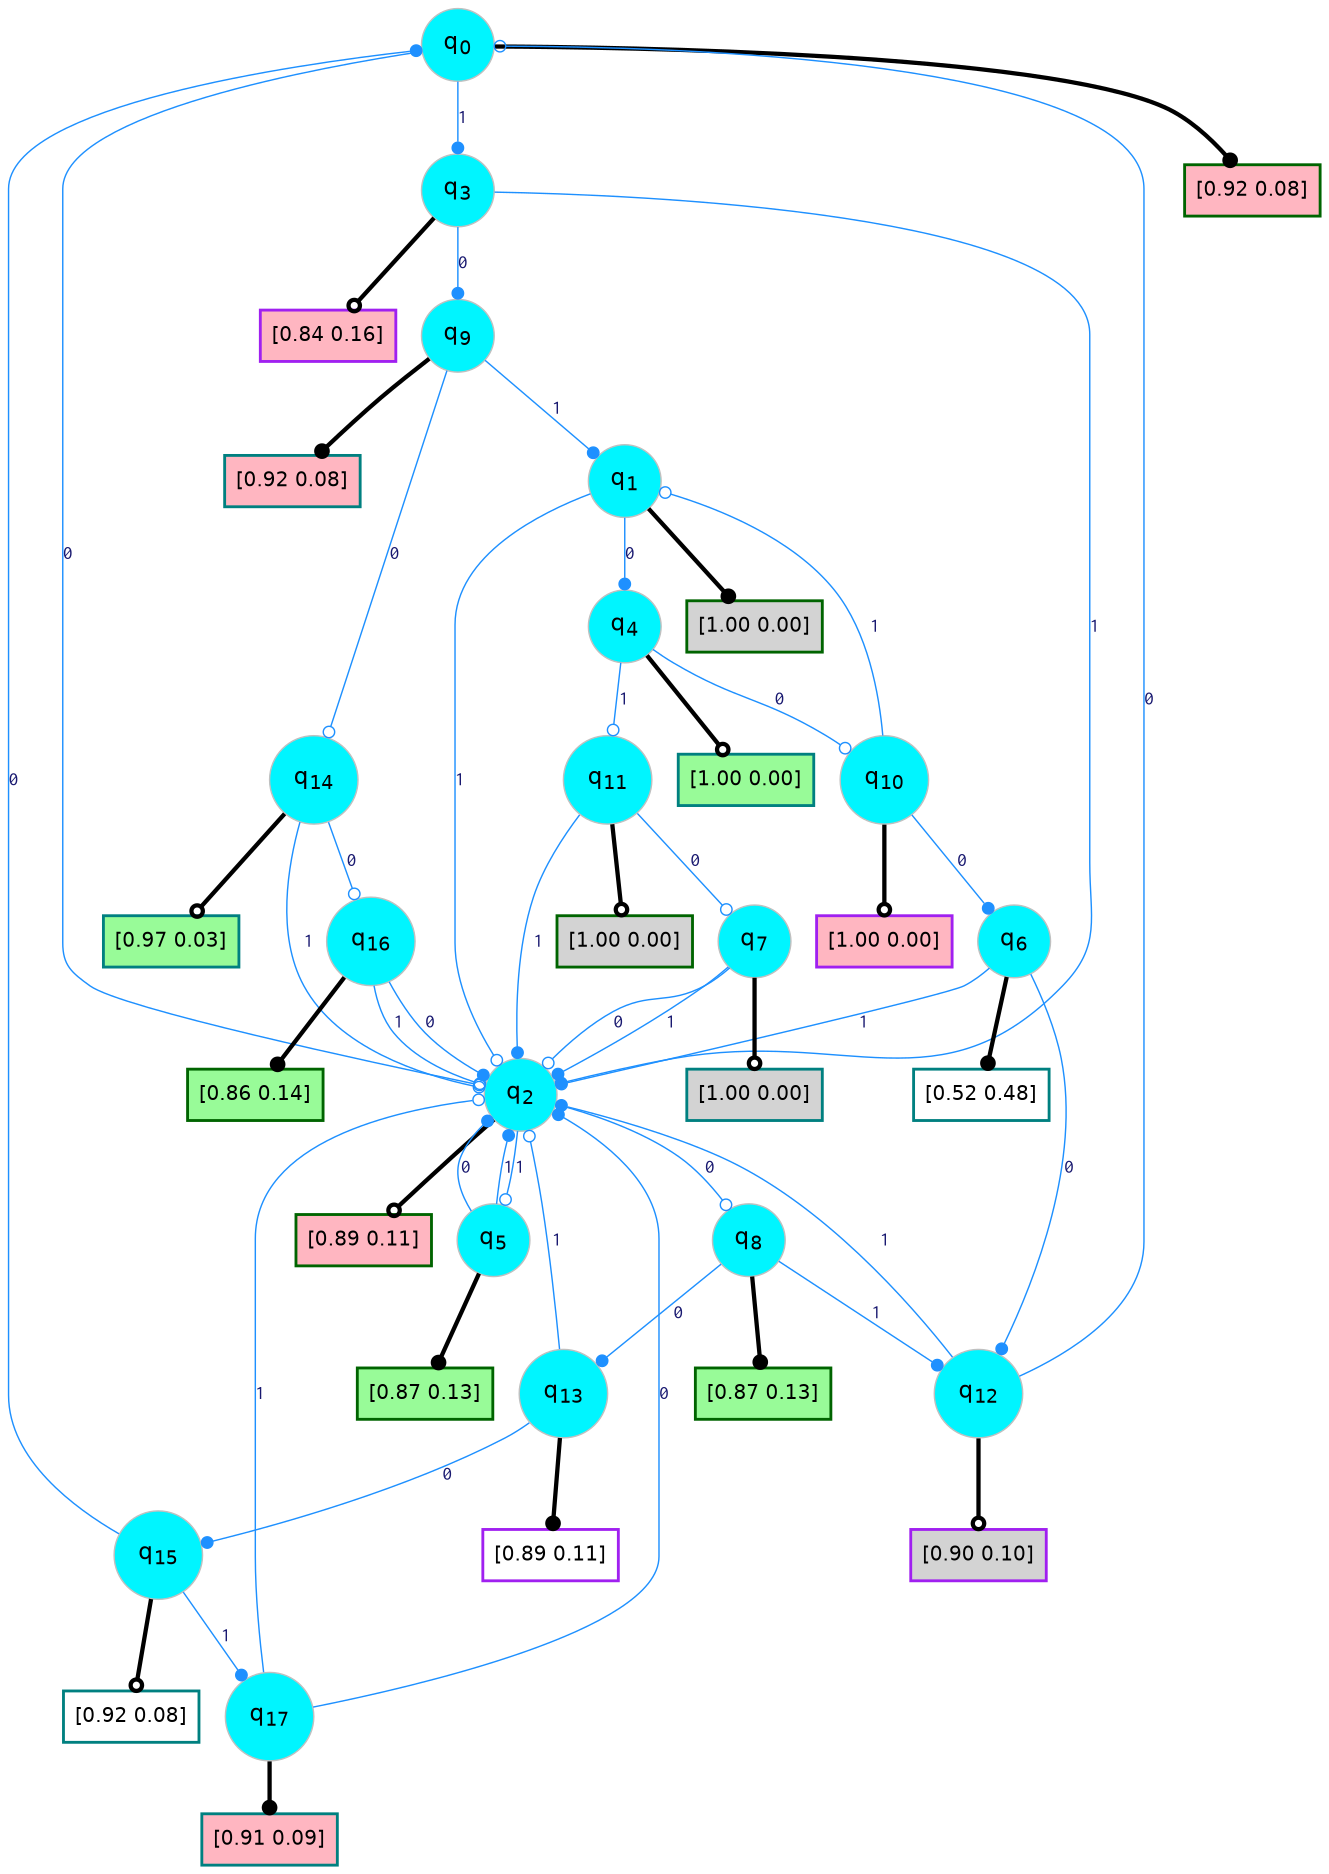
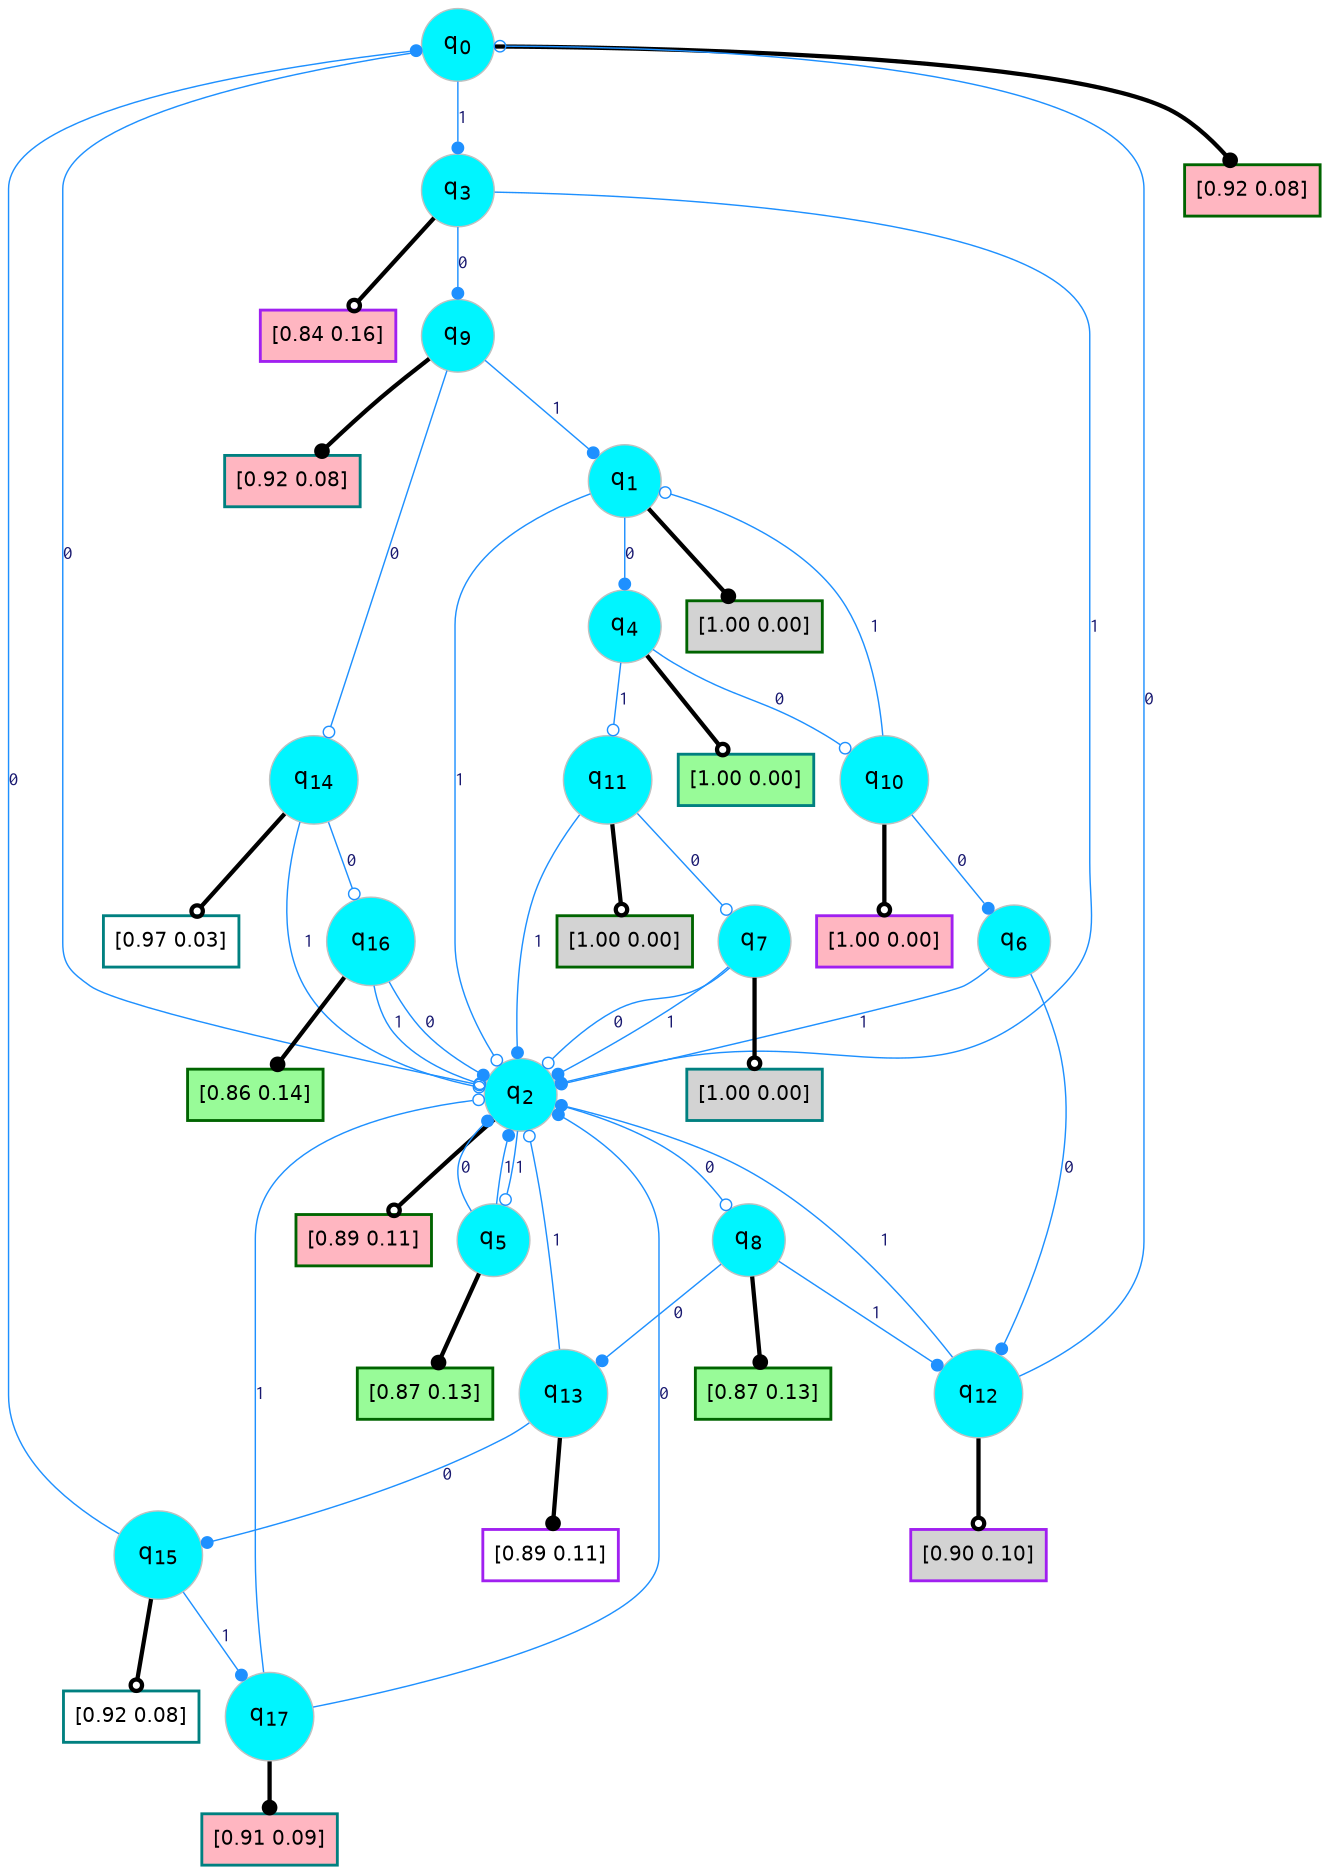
(171, 941) -> (171, 941)
(981, 1095) -> none
